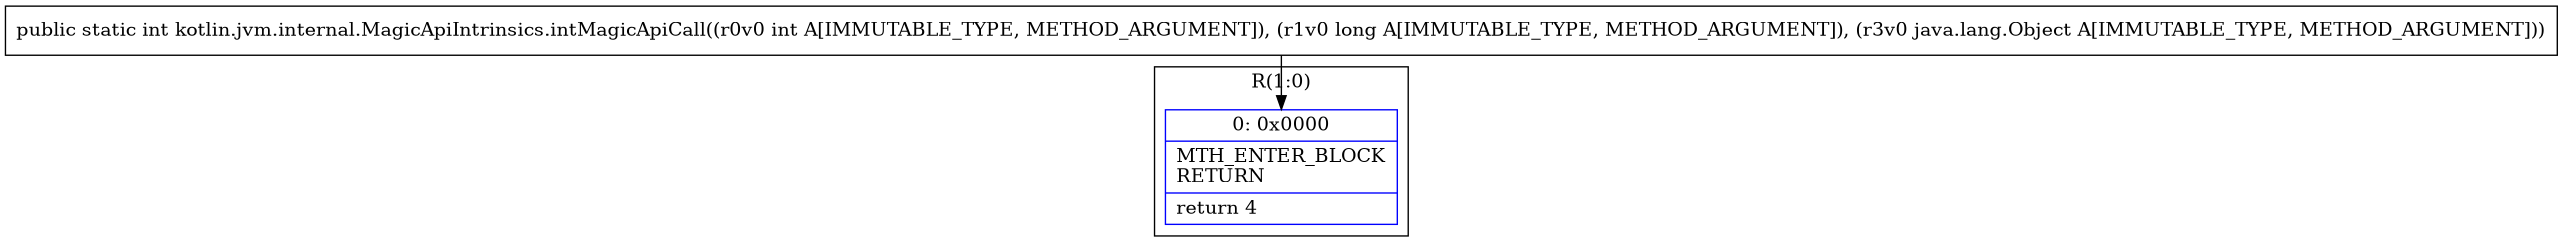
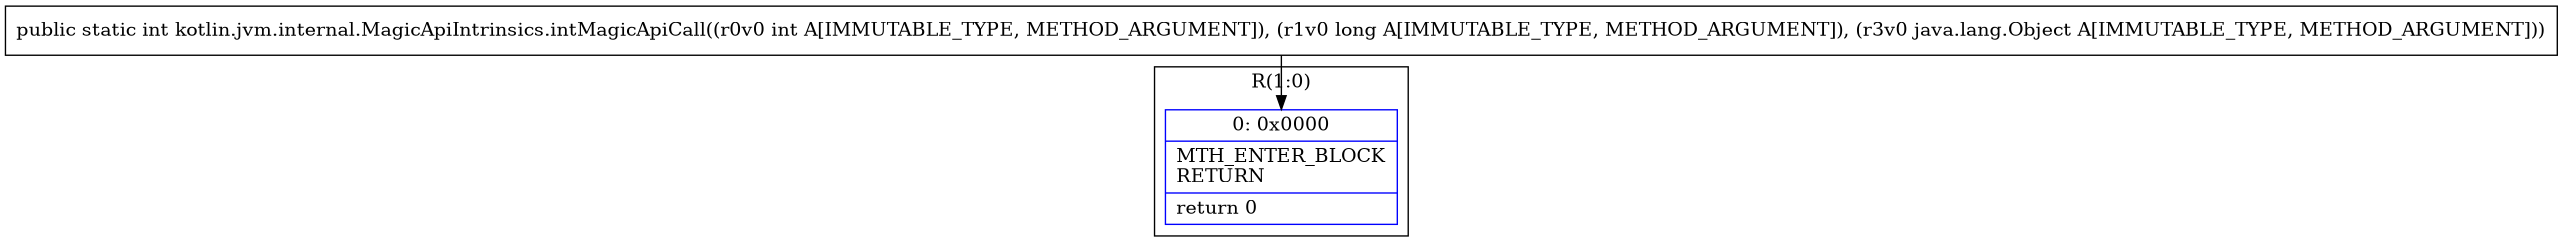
(1217, 208) -> (1217, 208)
